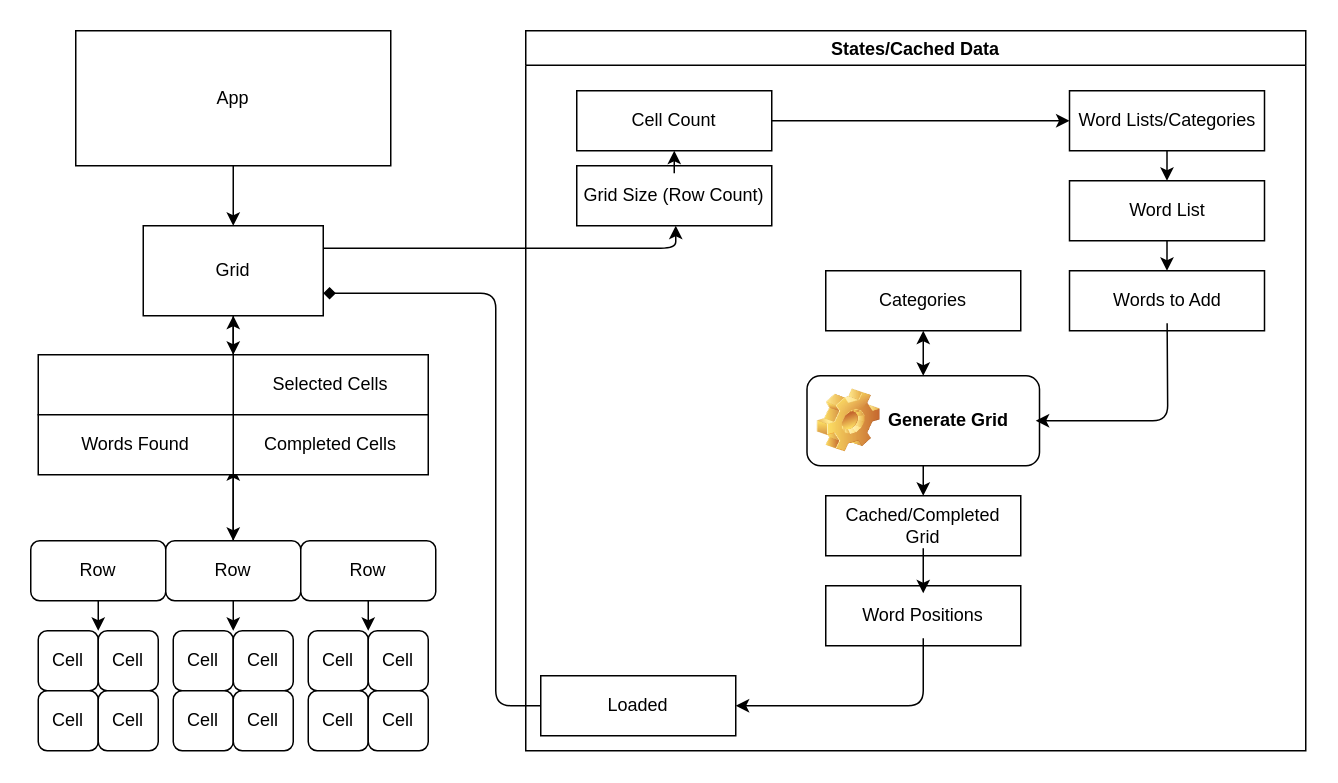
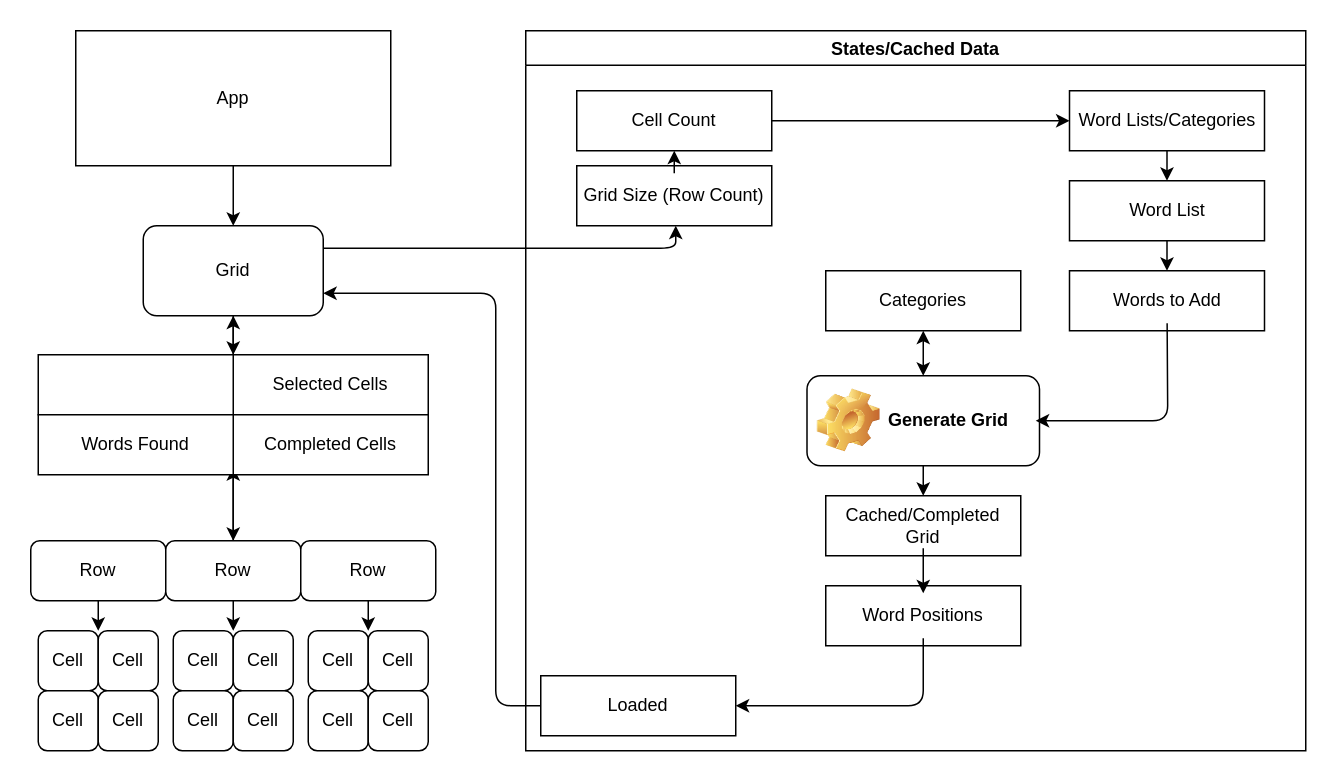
(233, 271) -> (233, 271)
(336, 293) -> (335, 293)
